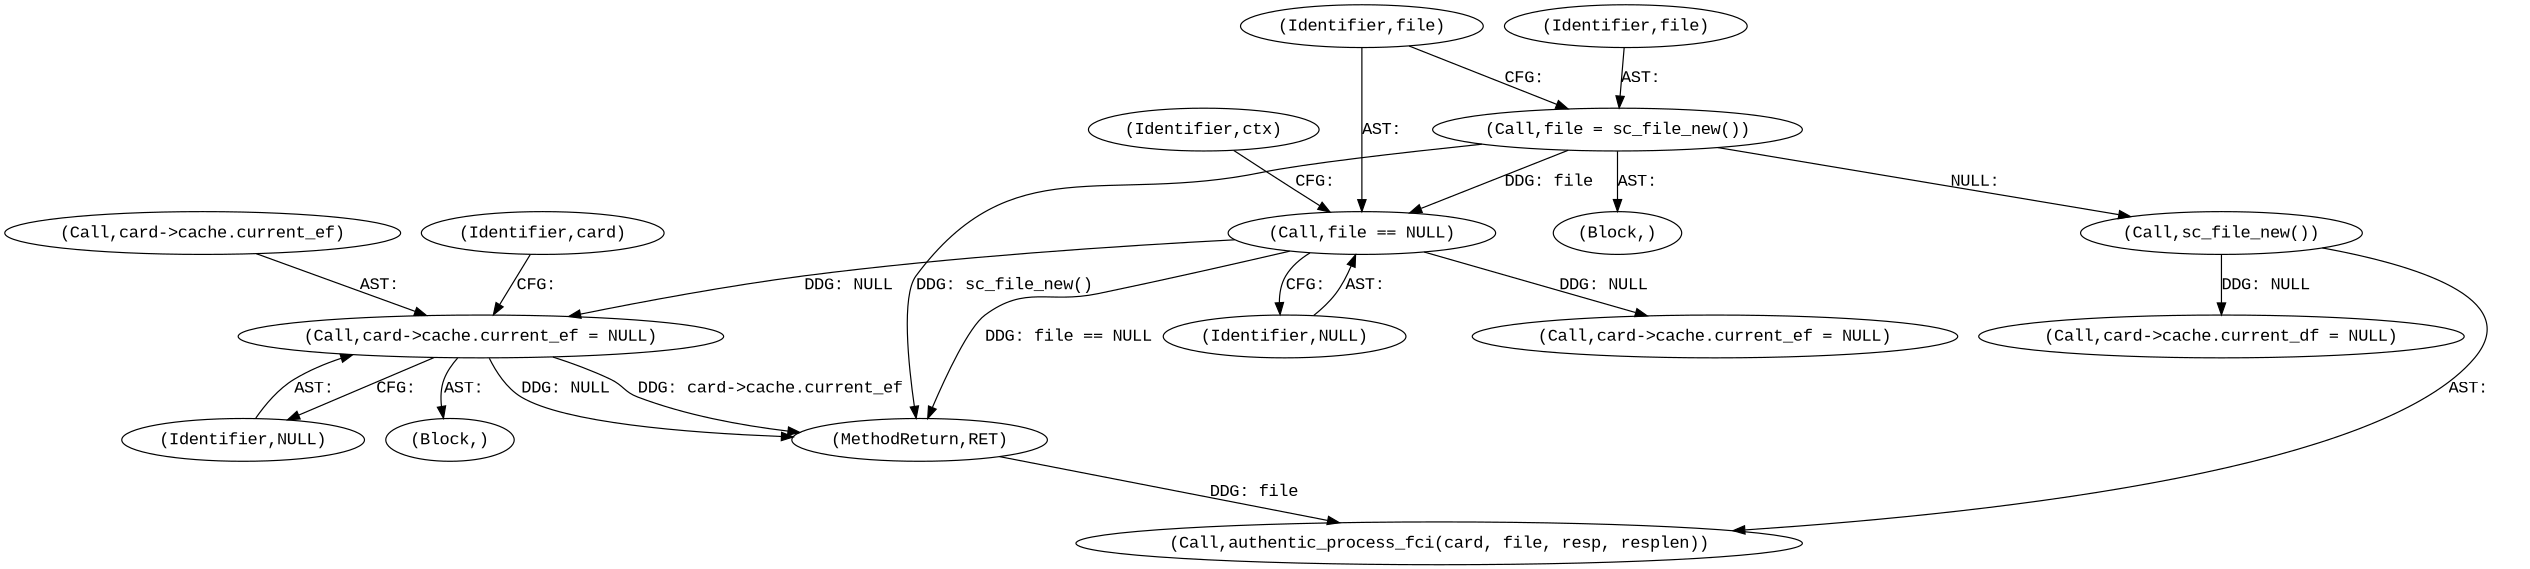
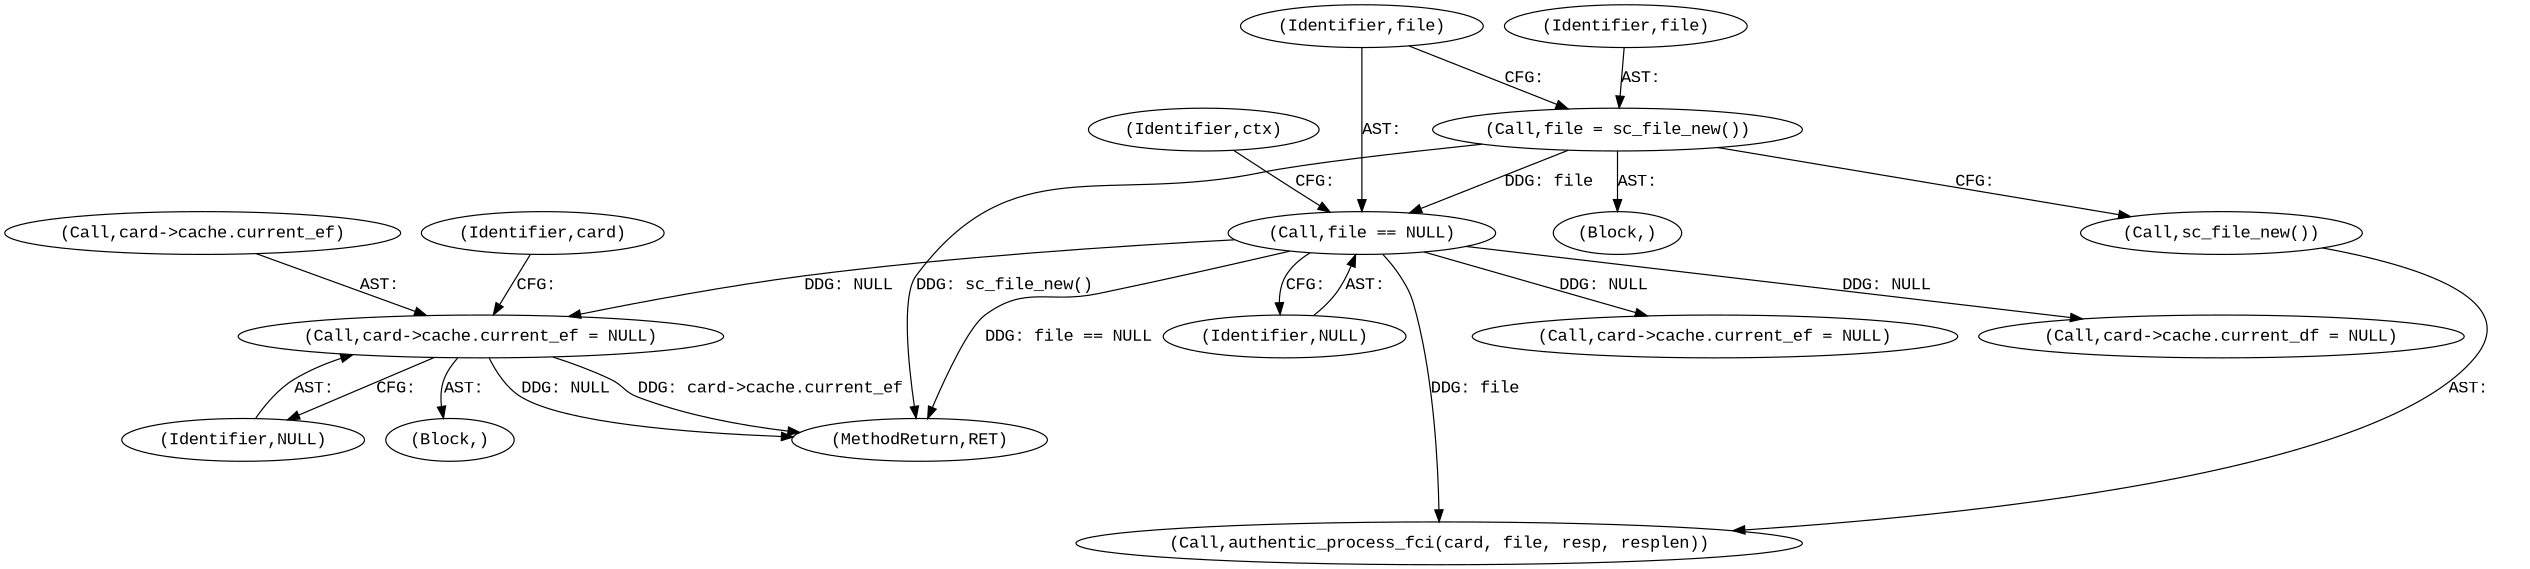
(1980, 181) -> (1980, 181)
(2221, 279) -> (1768, 282)
(1164, 489) -> (1429, 377)
